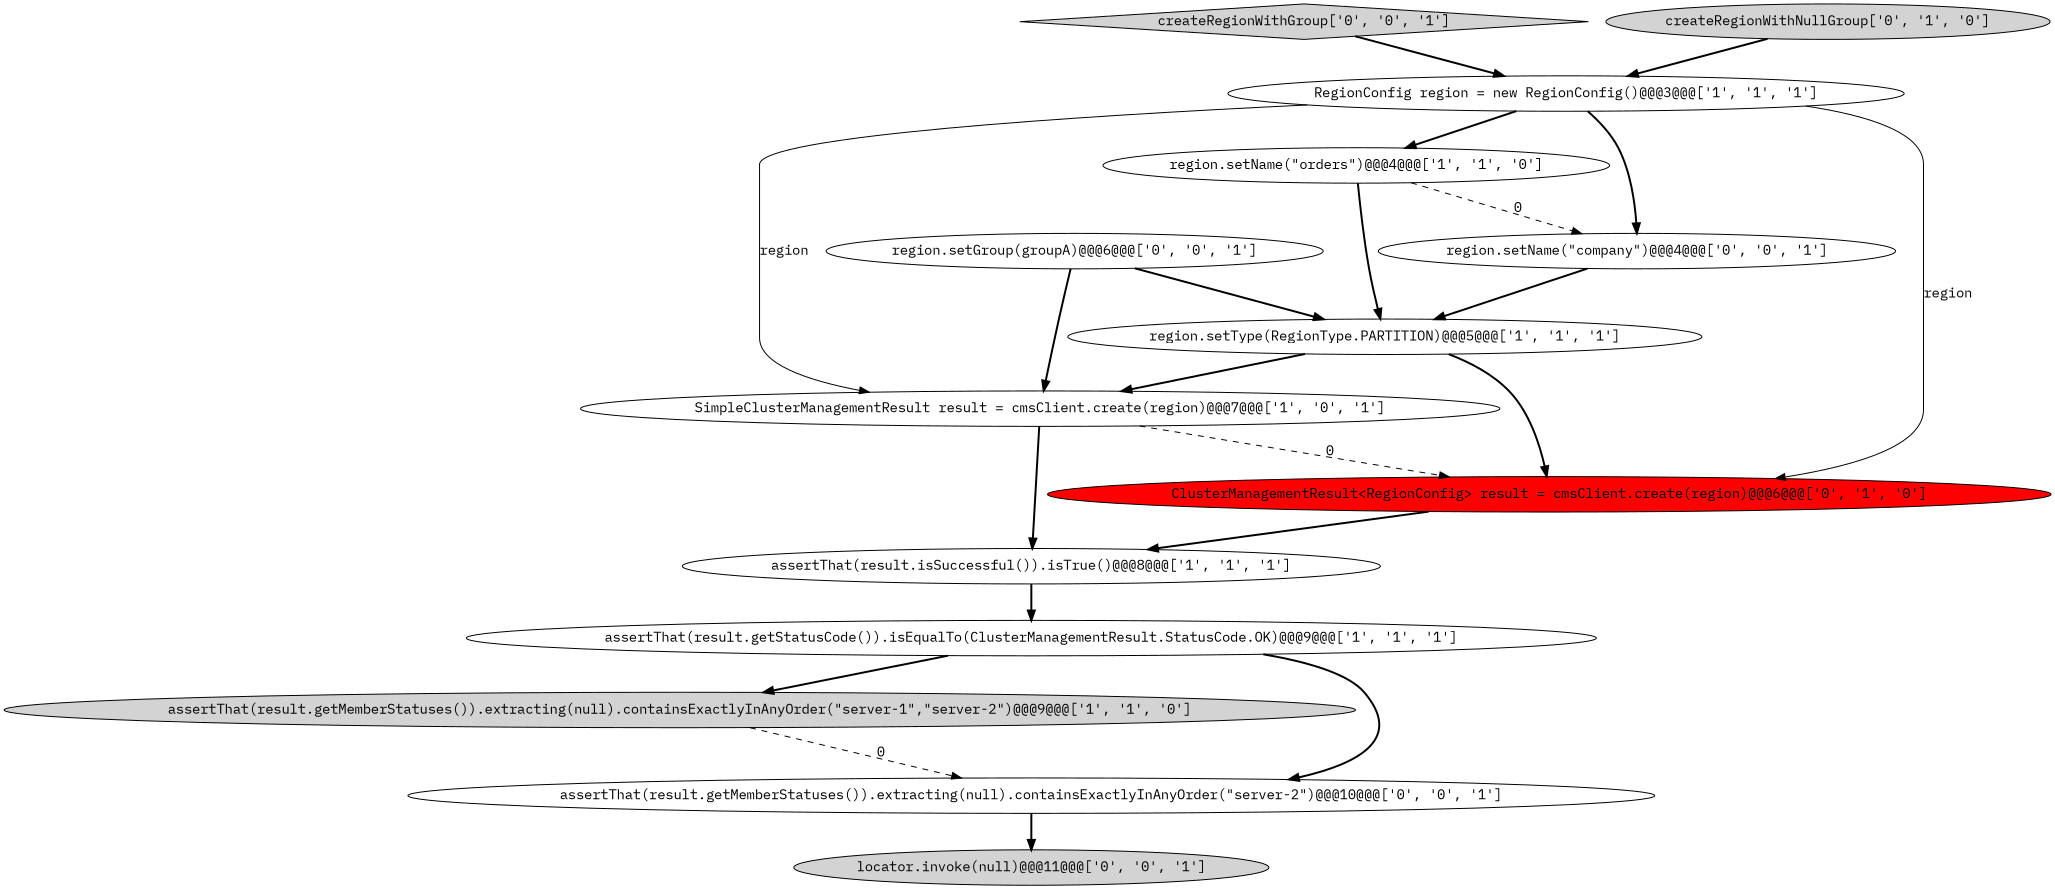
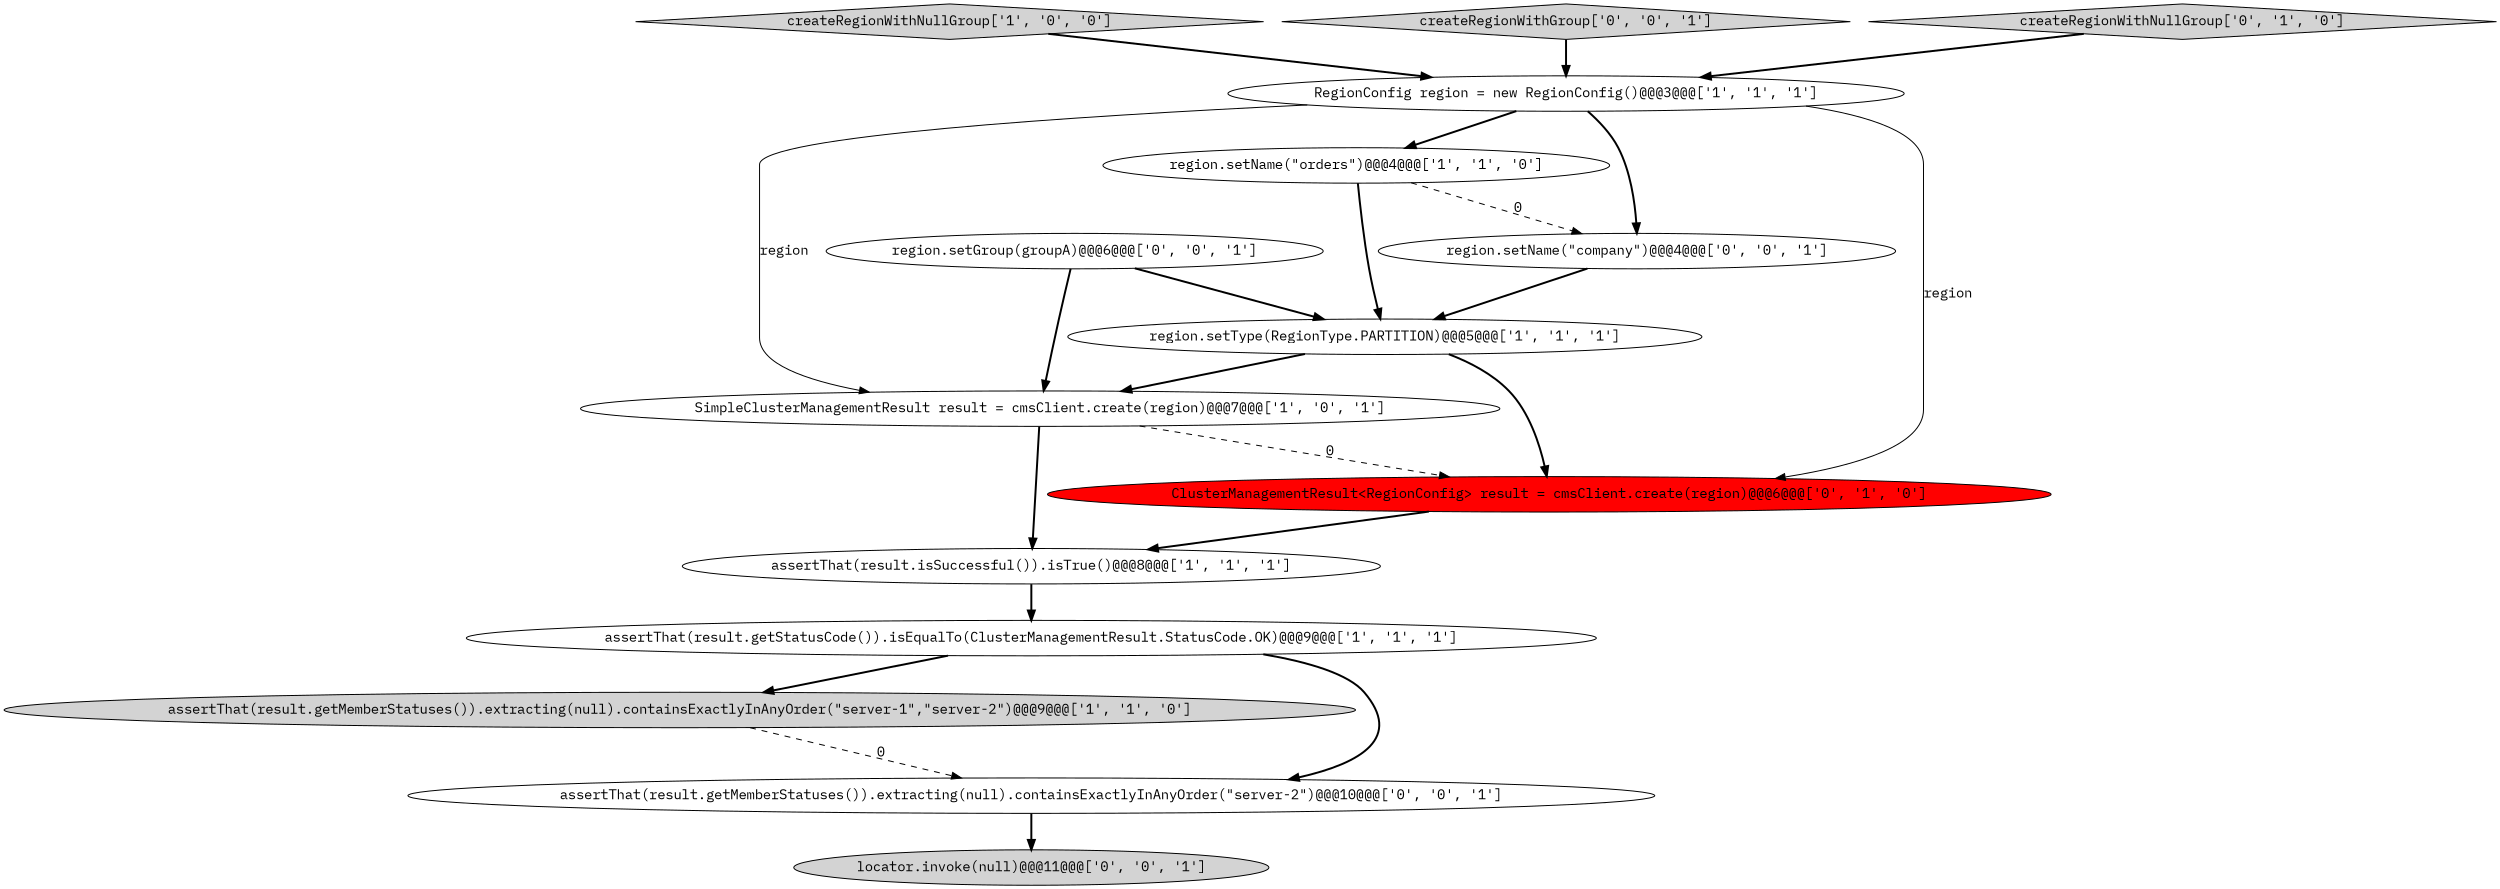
none -> (950, 22)
(1828, 22) -> (2182, 22)
